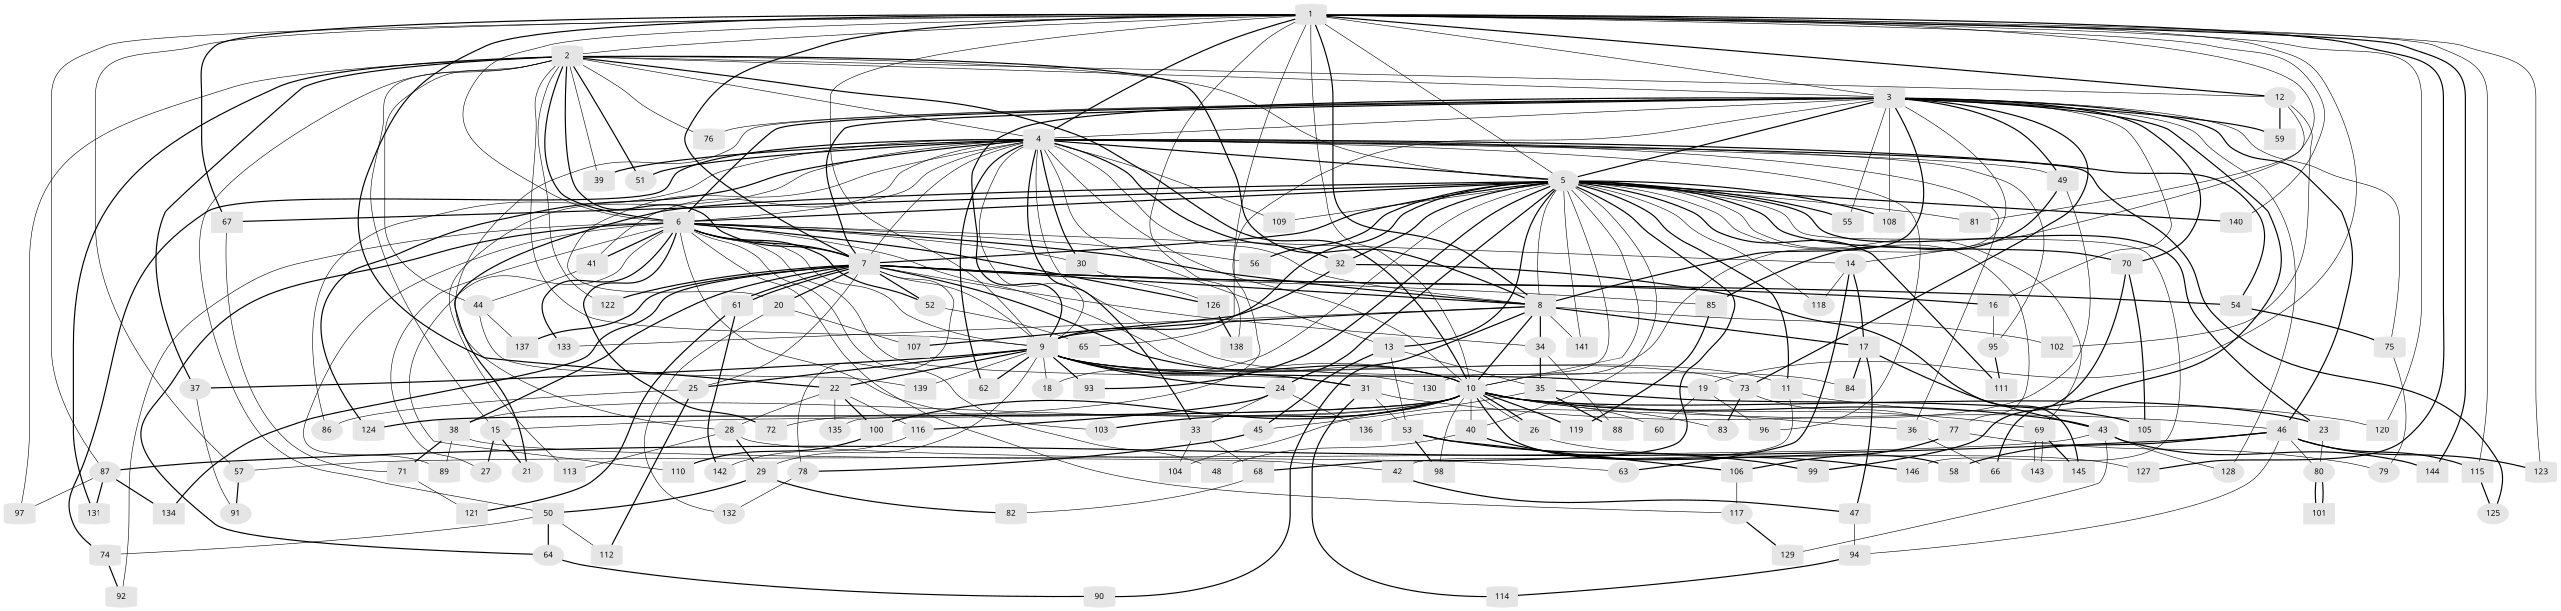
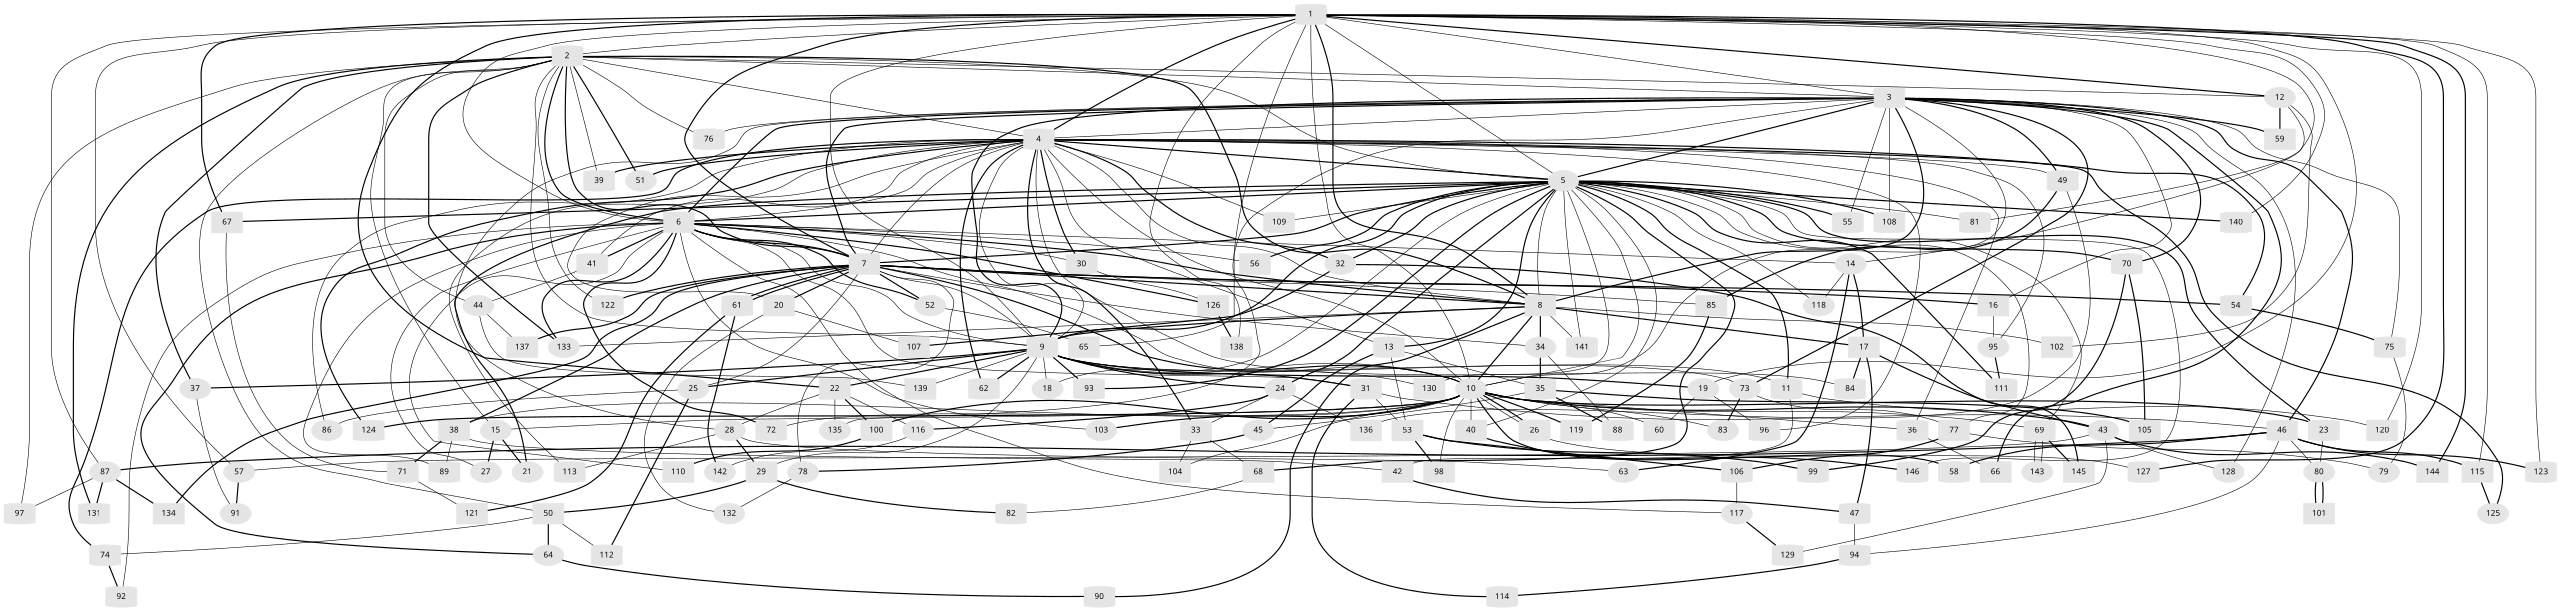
(1067, 132) -> (429, 189)
(1217, 472) -> none
